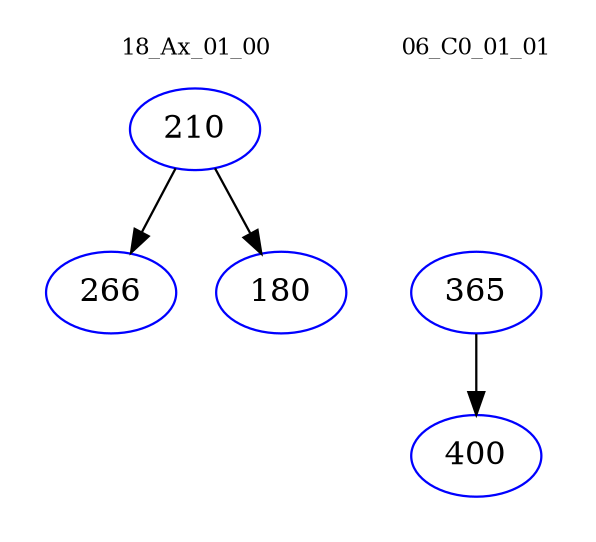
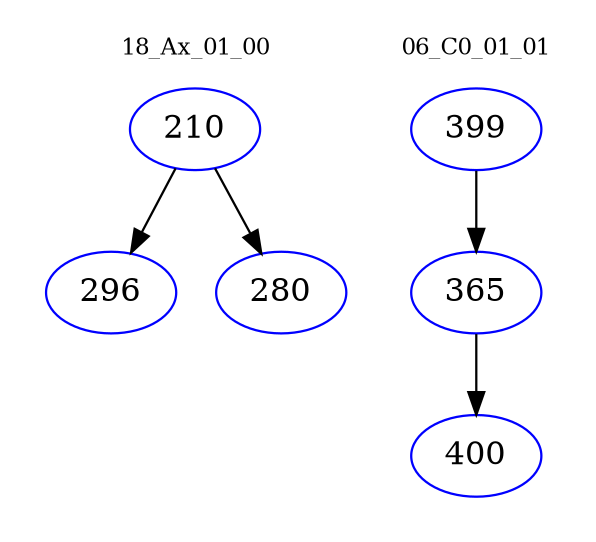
none -> (476, 129)
(111, 293) -> (111, 293)
(281, 293) -> (281, 293)
